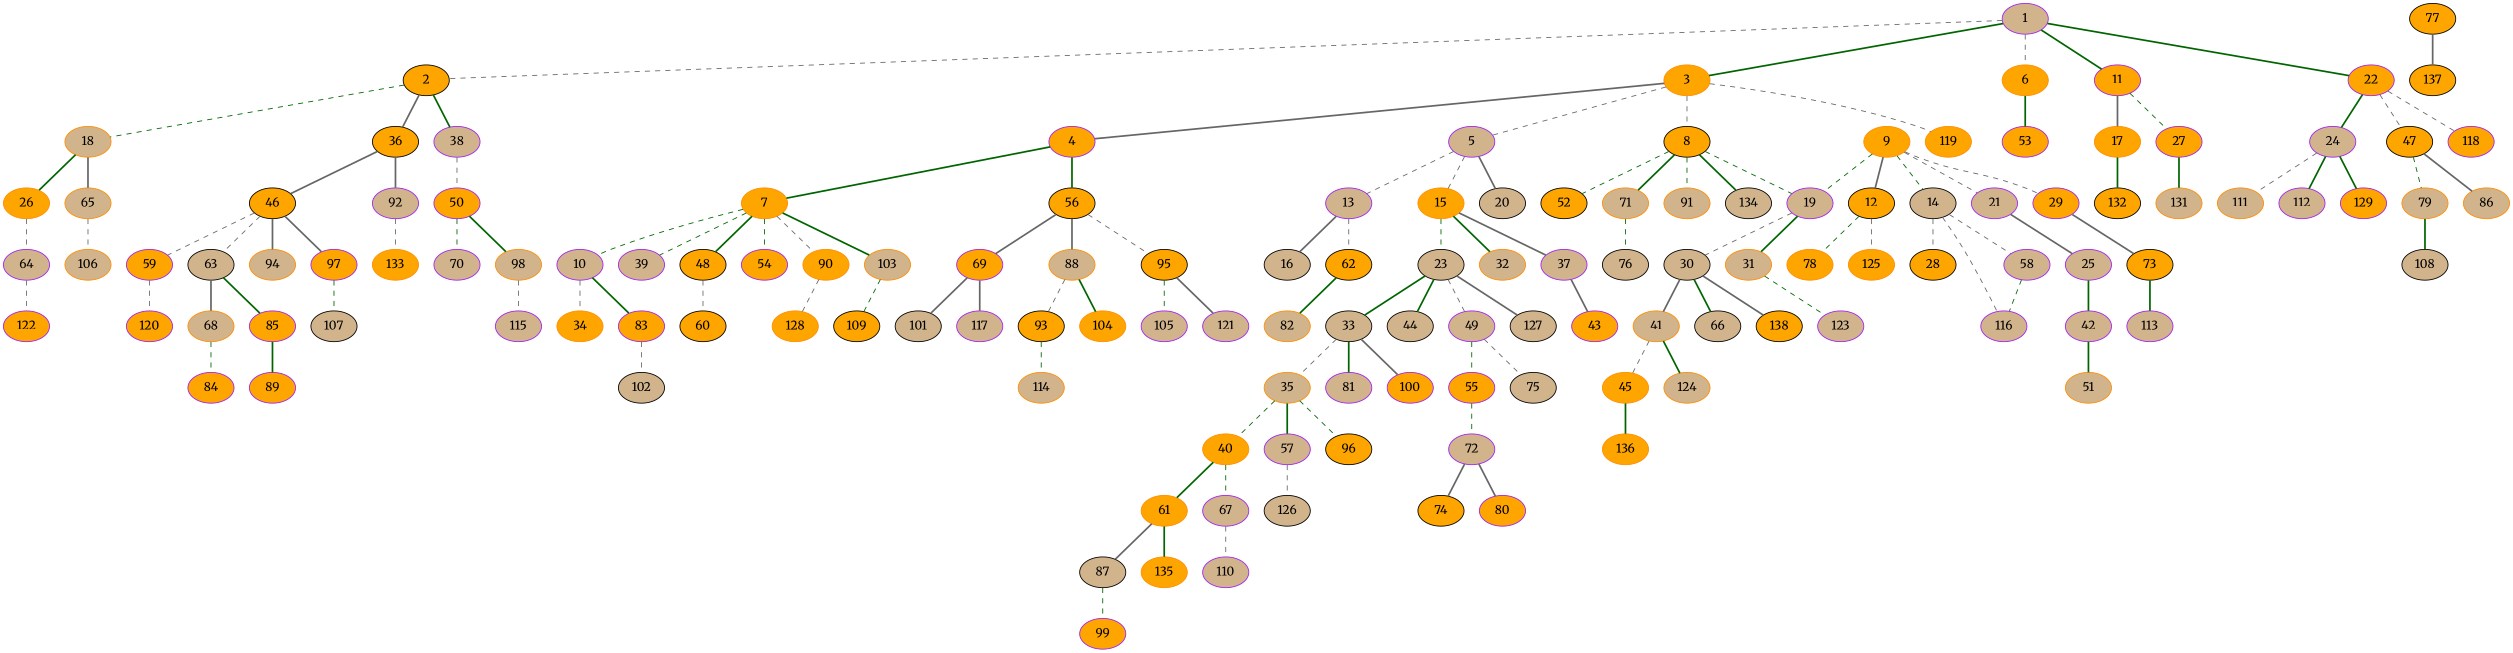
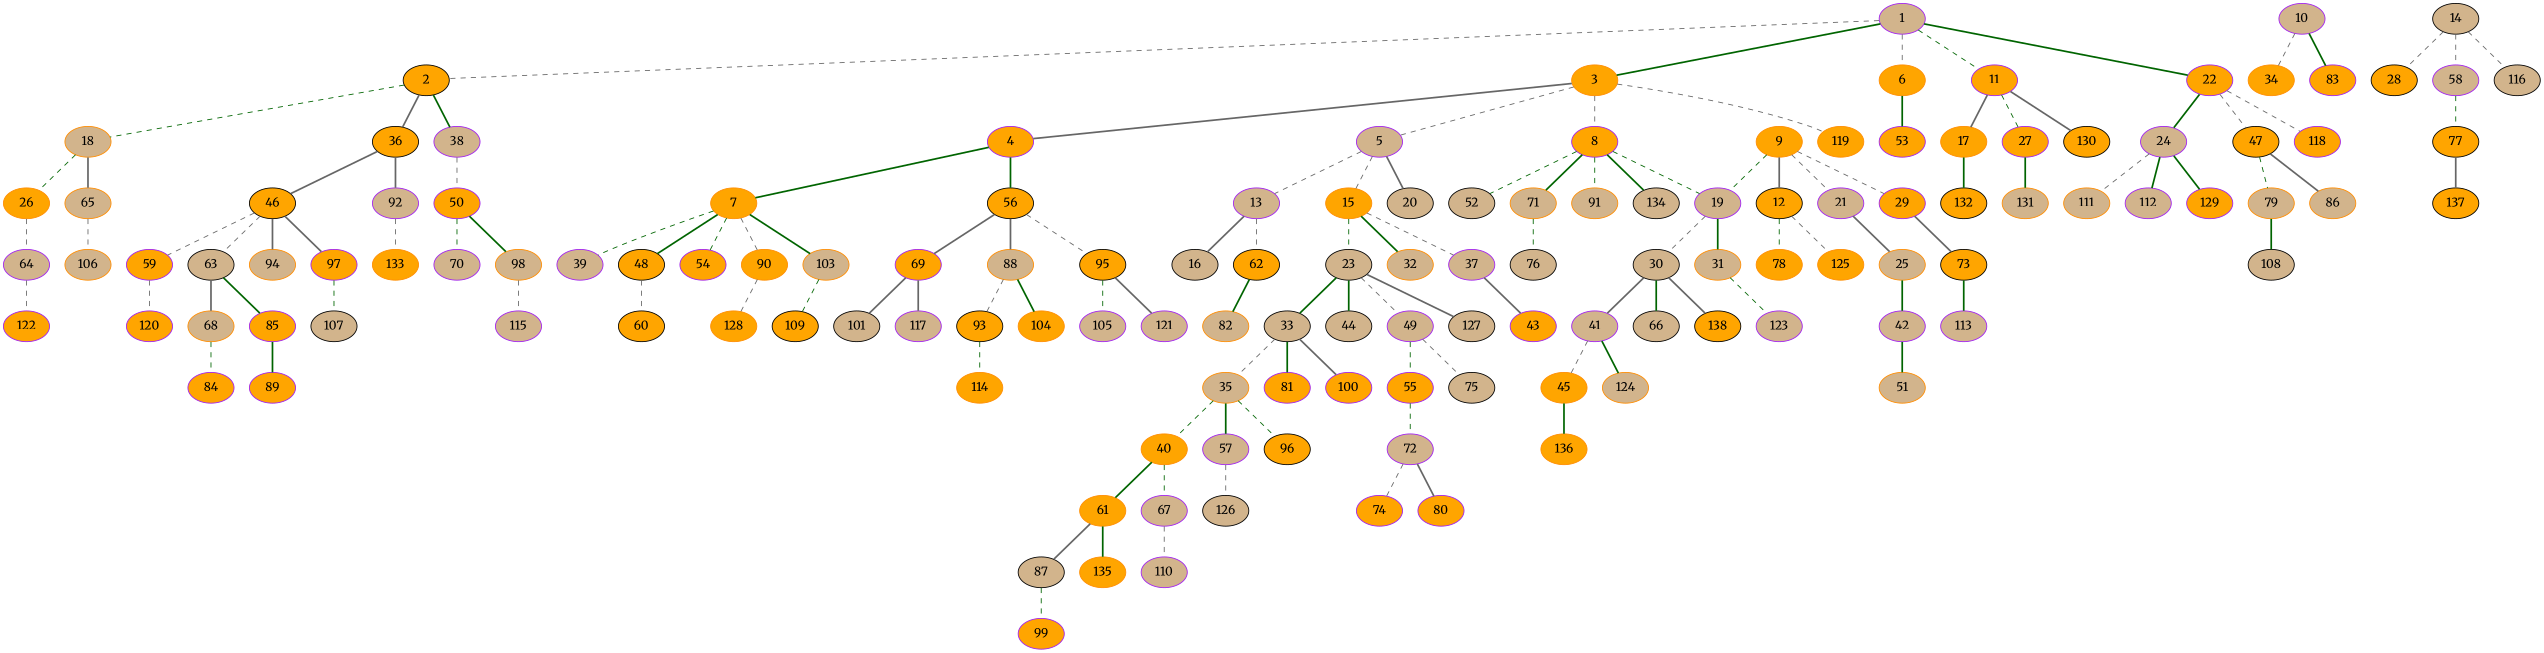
(2071, 50) -> (1948, 50)
(1687, 142) -> (1595, 142)
none -> (2087, 142)
(57, 172) -> (57, 172)
(1910, 173) -> none
(1564, 203) -> (1472, 203)
(670, 230) -> none
(1502, 234) -> (1410, 234)
(2088, 265) -> (1902, 265)
(2015, 295) -> (2456, 111)
(1656, 326) -> (1595, 326)
(2004, 326) -> (2517, 80)
(641, 388) -> none
(1041, 388) -> (980, 388)
(1349, 388) -> (1287, 388)
(1456, 480) -> (1395, 480)
(1441, 511) -> (1379, 511)
